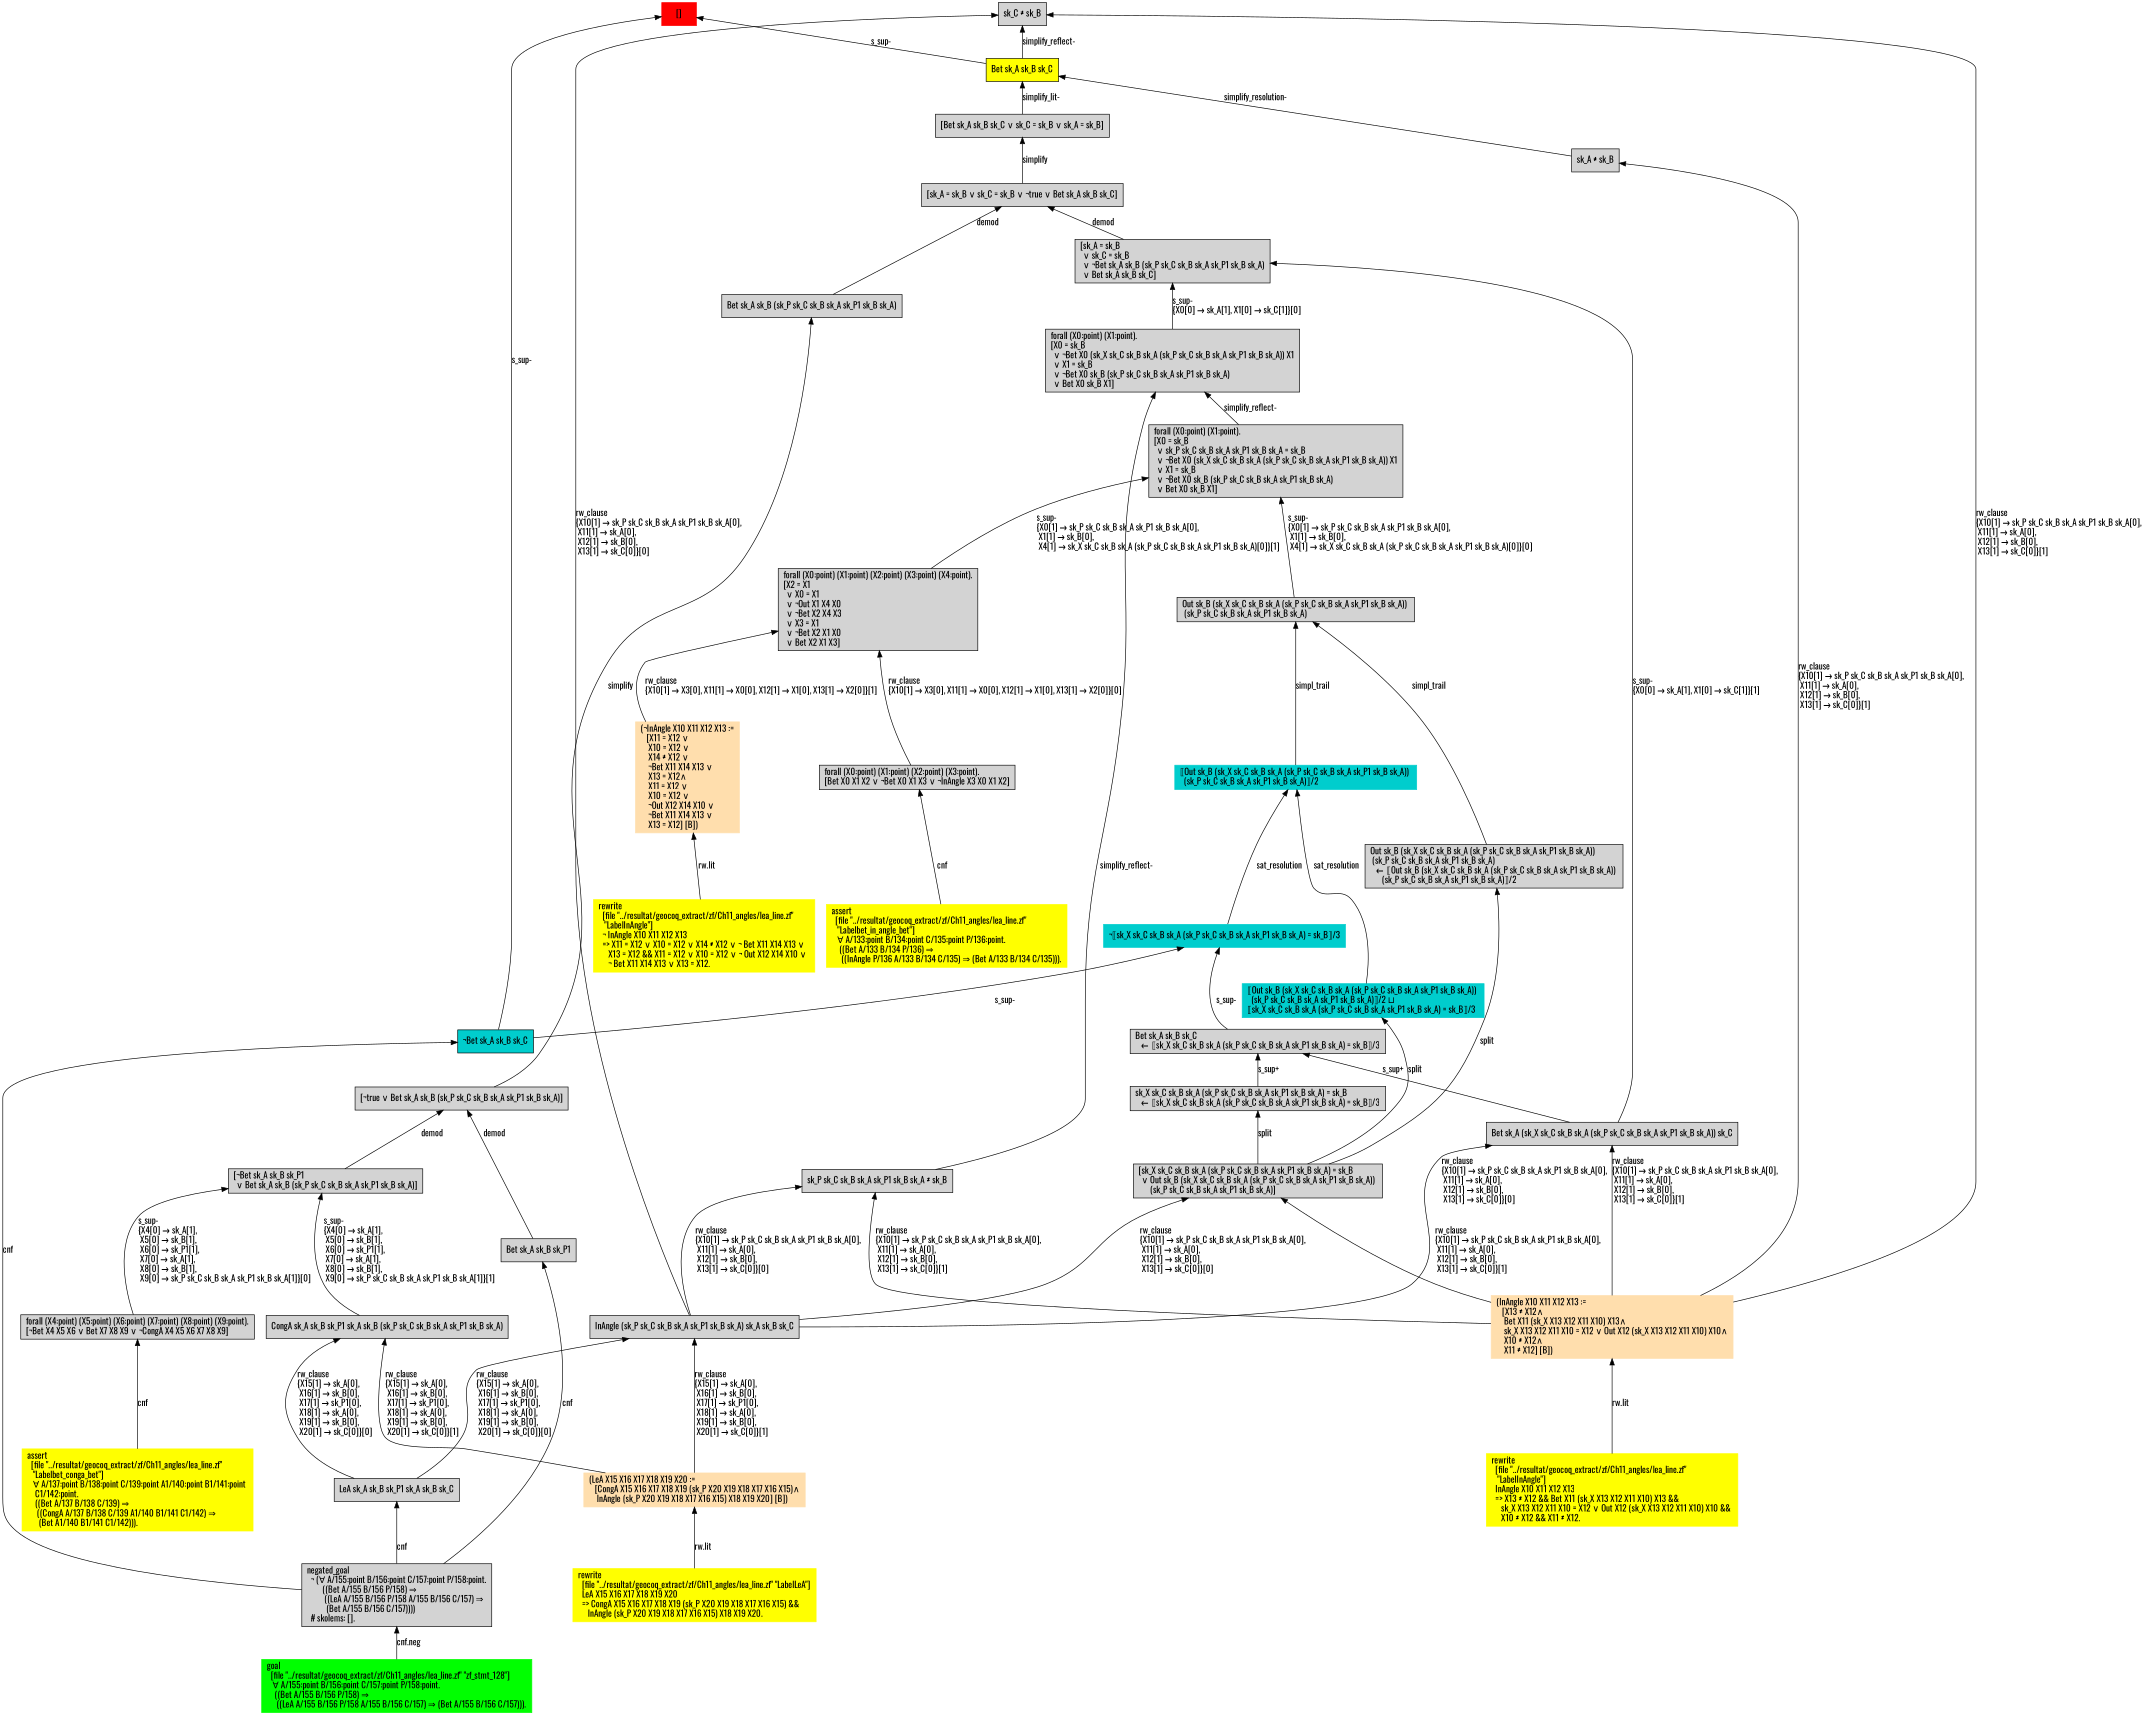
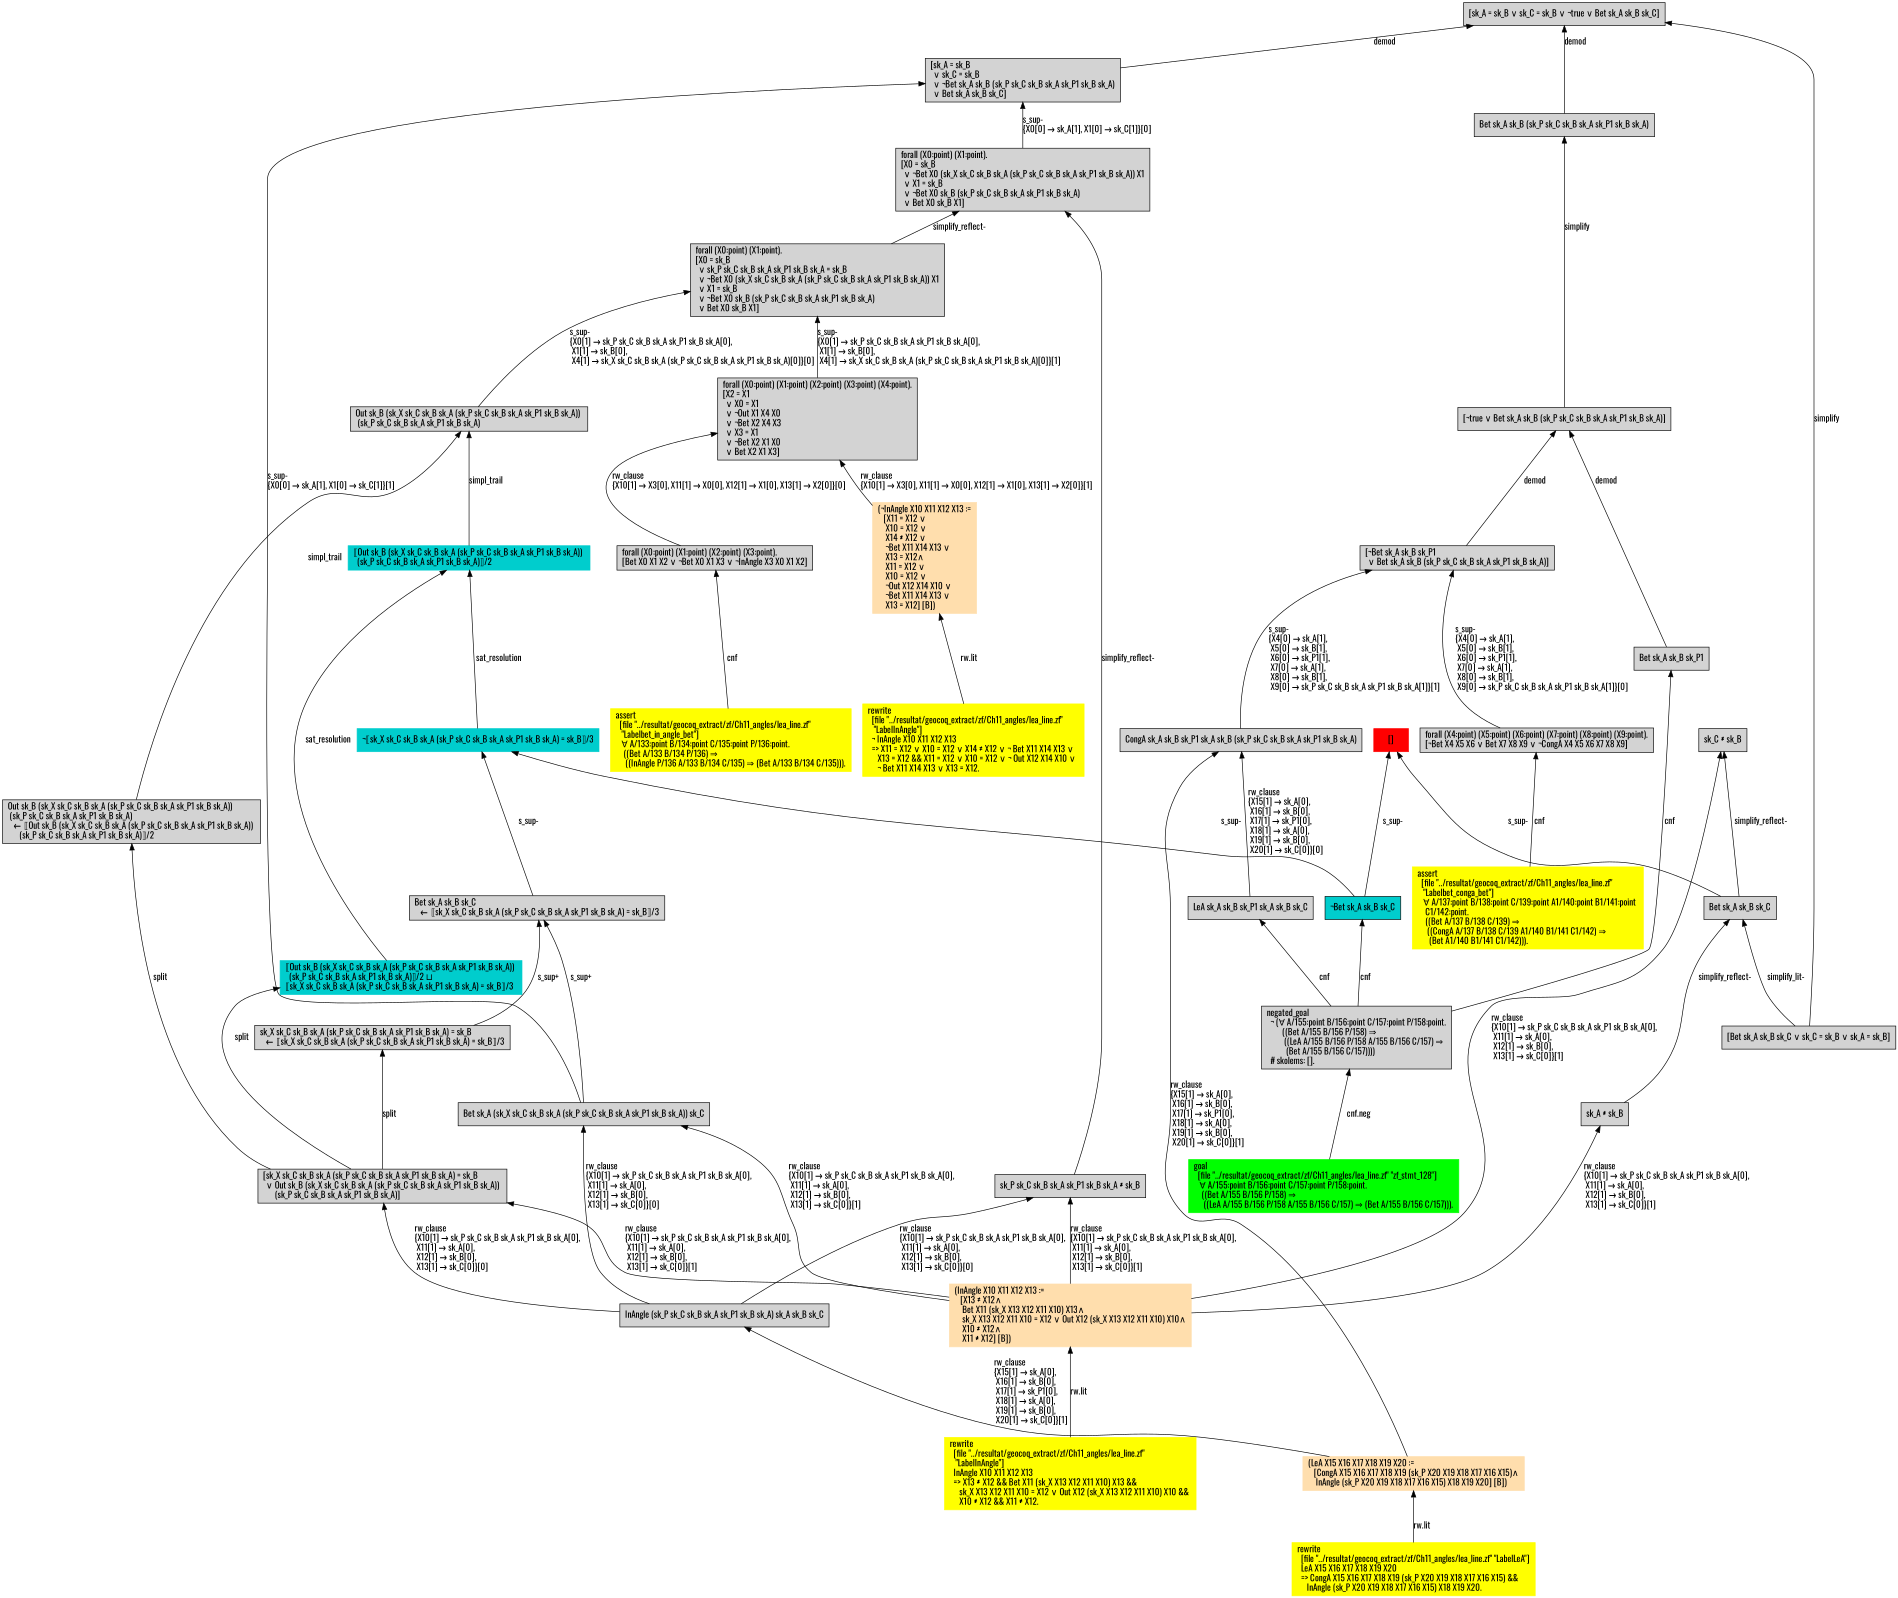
(1022, 70) -> (1740, 908)
(1256, 98) -> (1725, 978)
(1022, 164) -> (1814, 473)
(576, 488) -> none
(484, 1367) -> none
